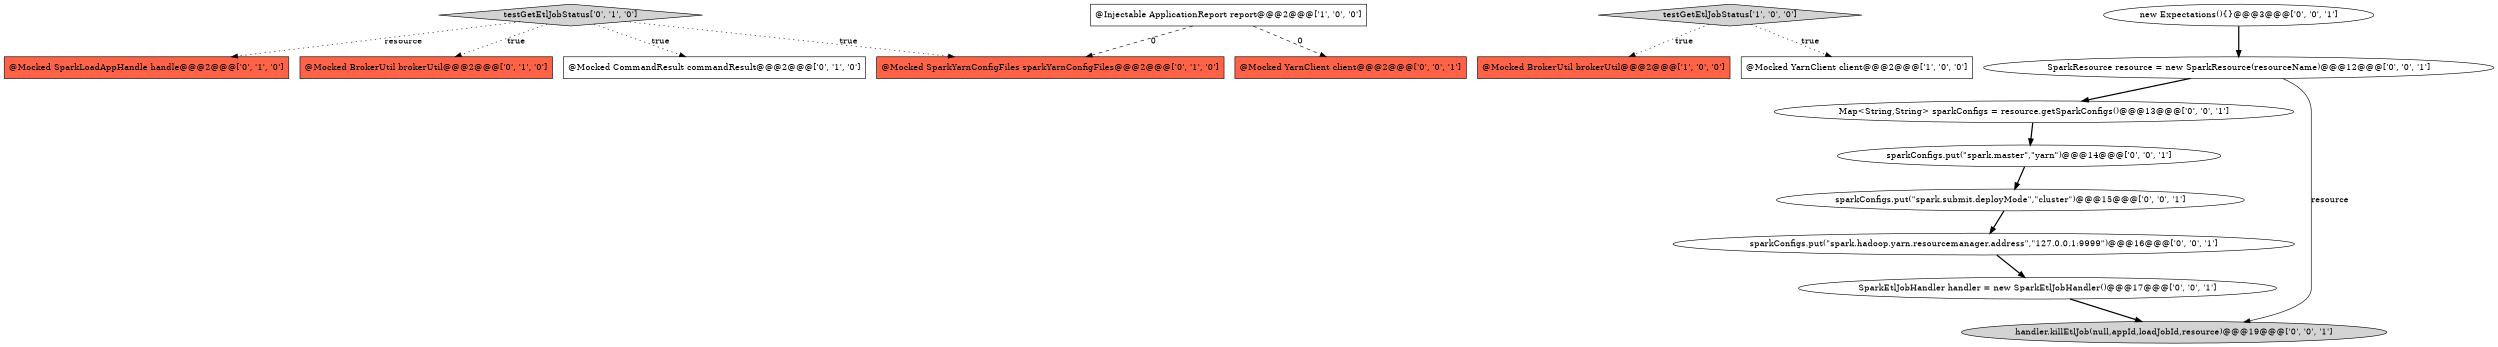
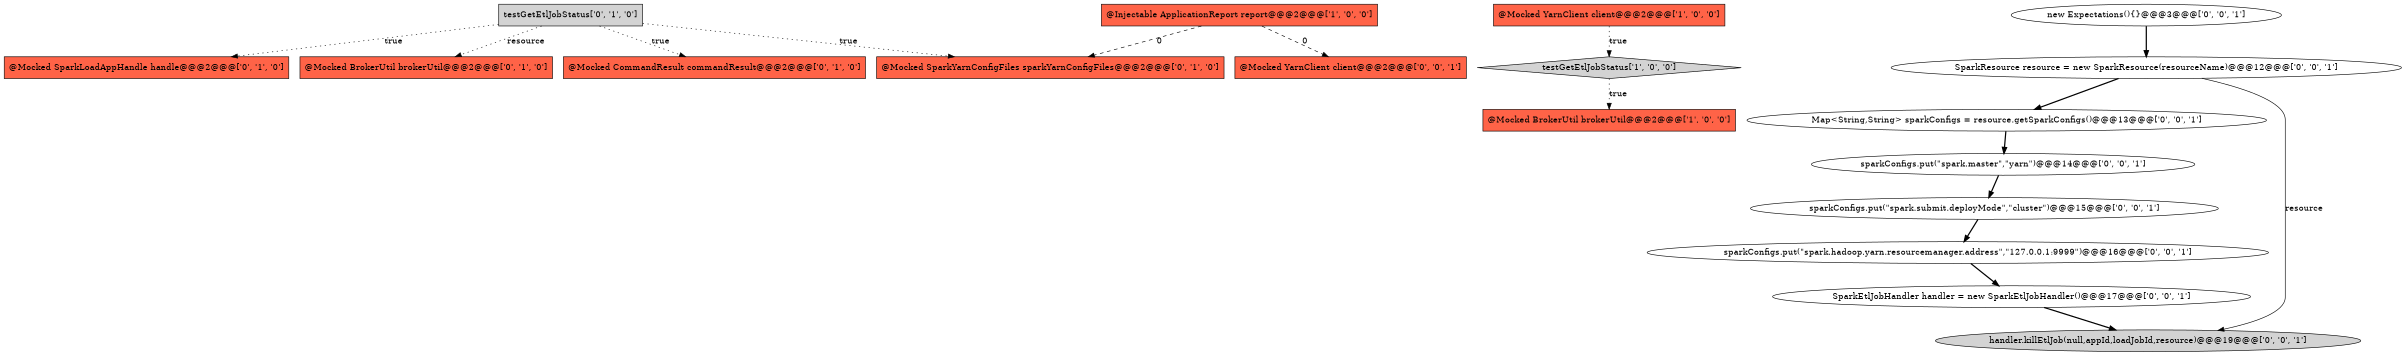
(571, 15) -> (571, 15)
(1229, 15) -> (1239, 15)
(1788, 39) -> (1609, 38)
(404, 41) -> (394, 41)
(517, 41) -> (526, 41)
(714, 68) -> (714, 68)
(1857, 68) -> (1609, 15)
